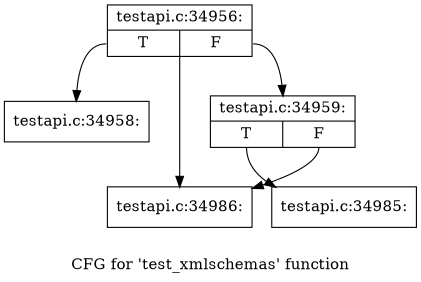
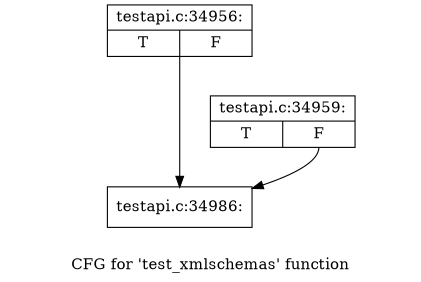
(275, 59) -> none
(77, 122) -> none
(344, 207) -> none
